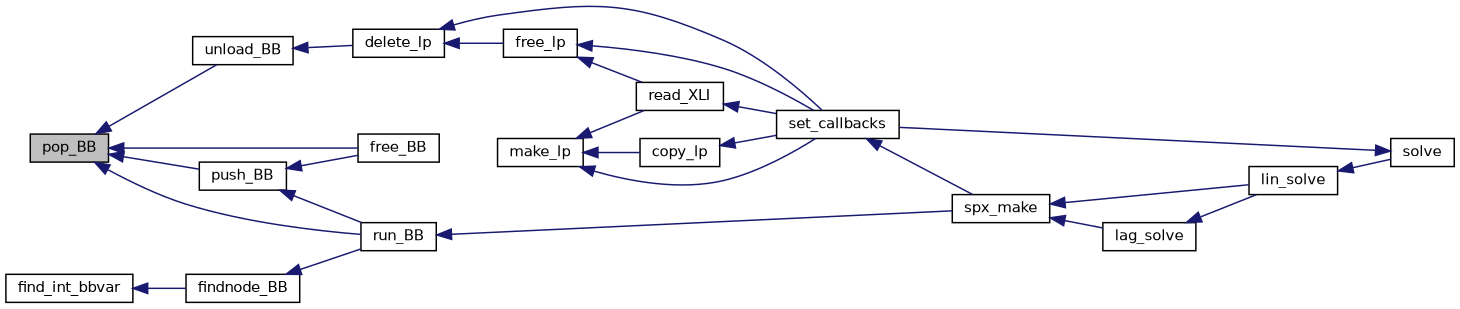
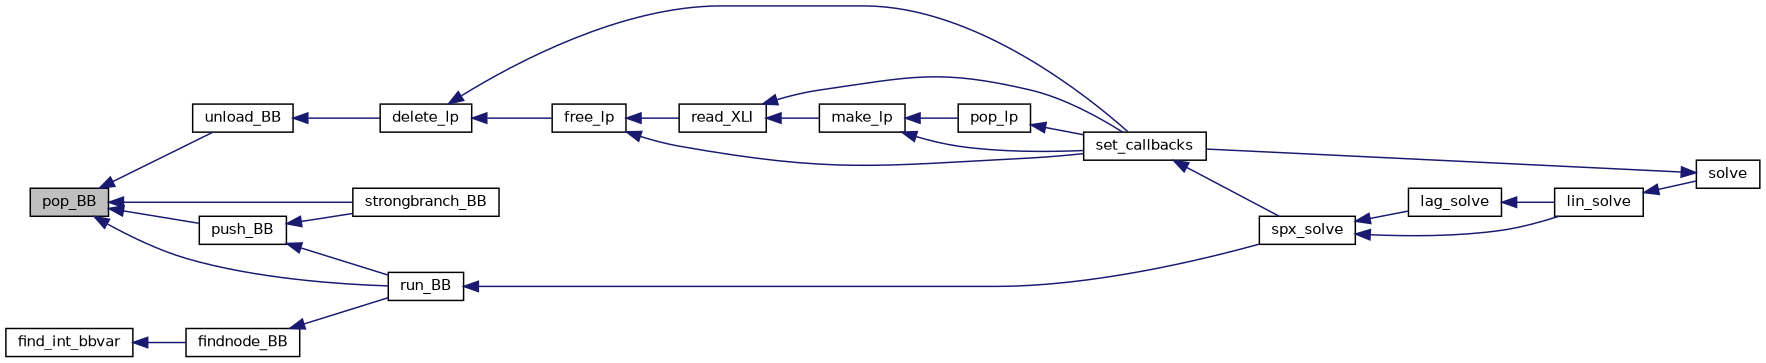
(617, 122) -> (800, 118)
(399, 148) -> (426, 202)
(680, 153) -> (994, 118)
(1001, 209) -> (1307, 230)
